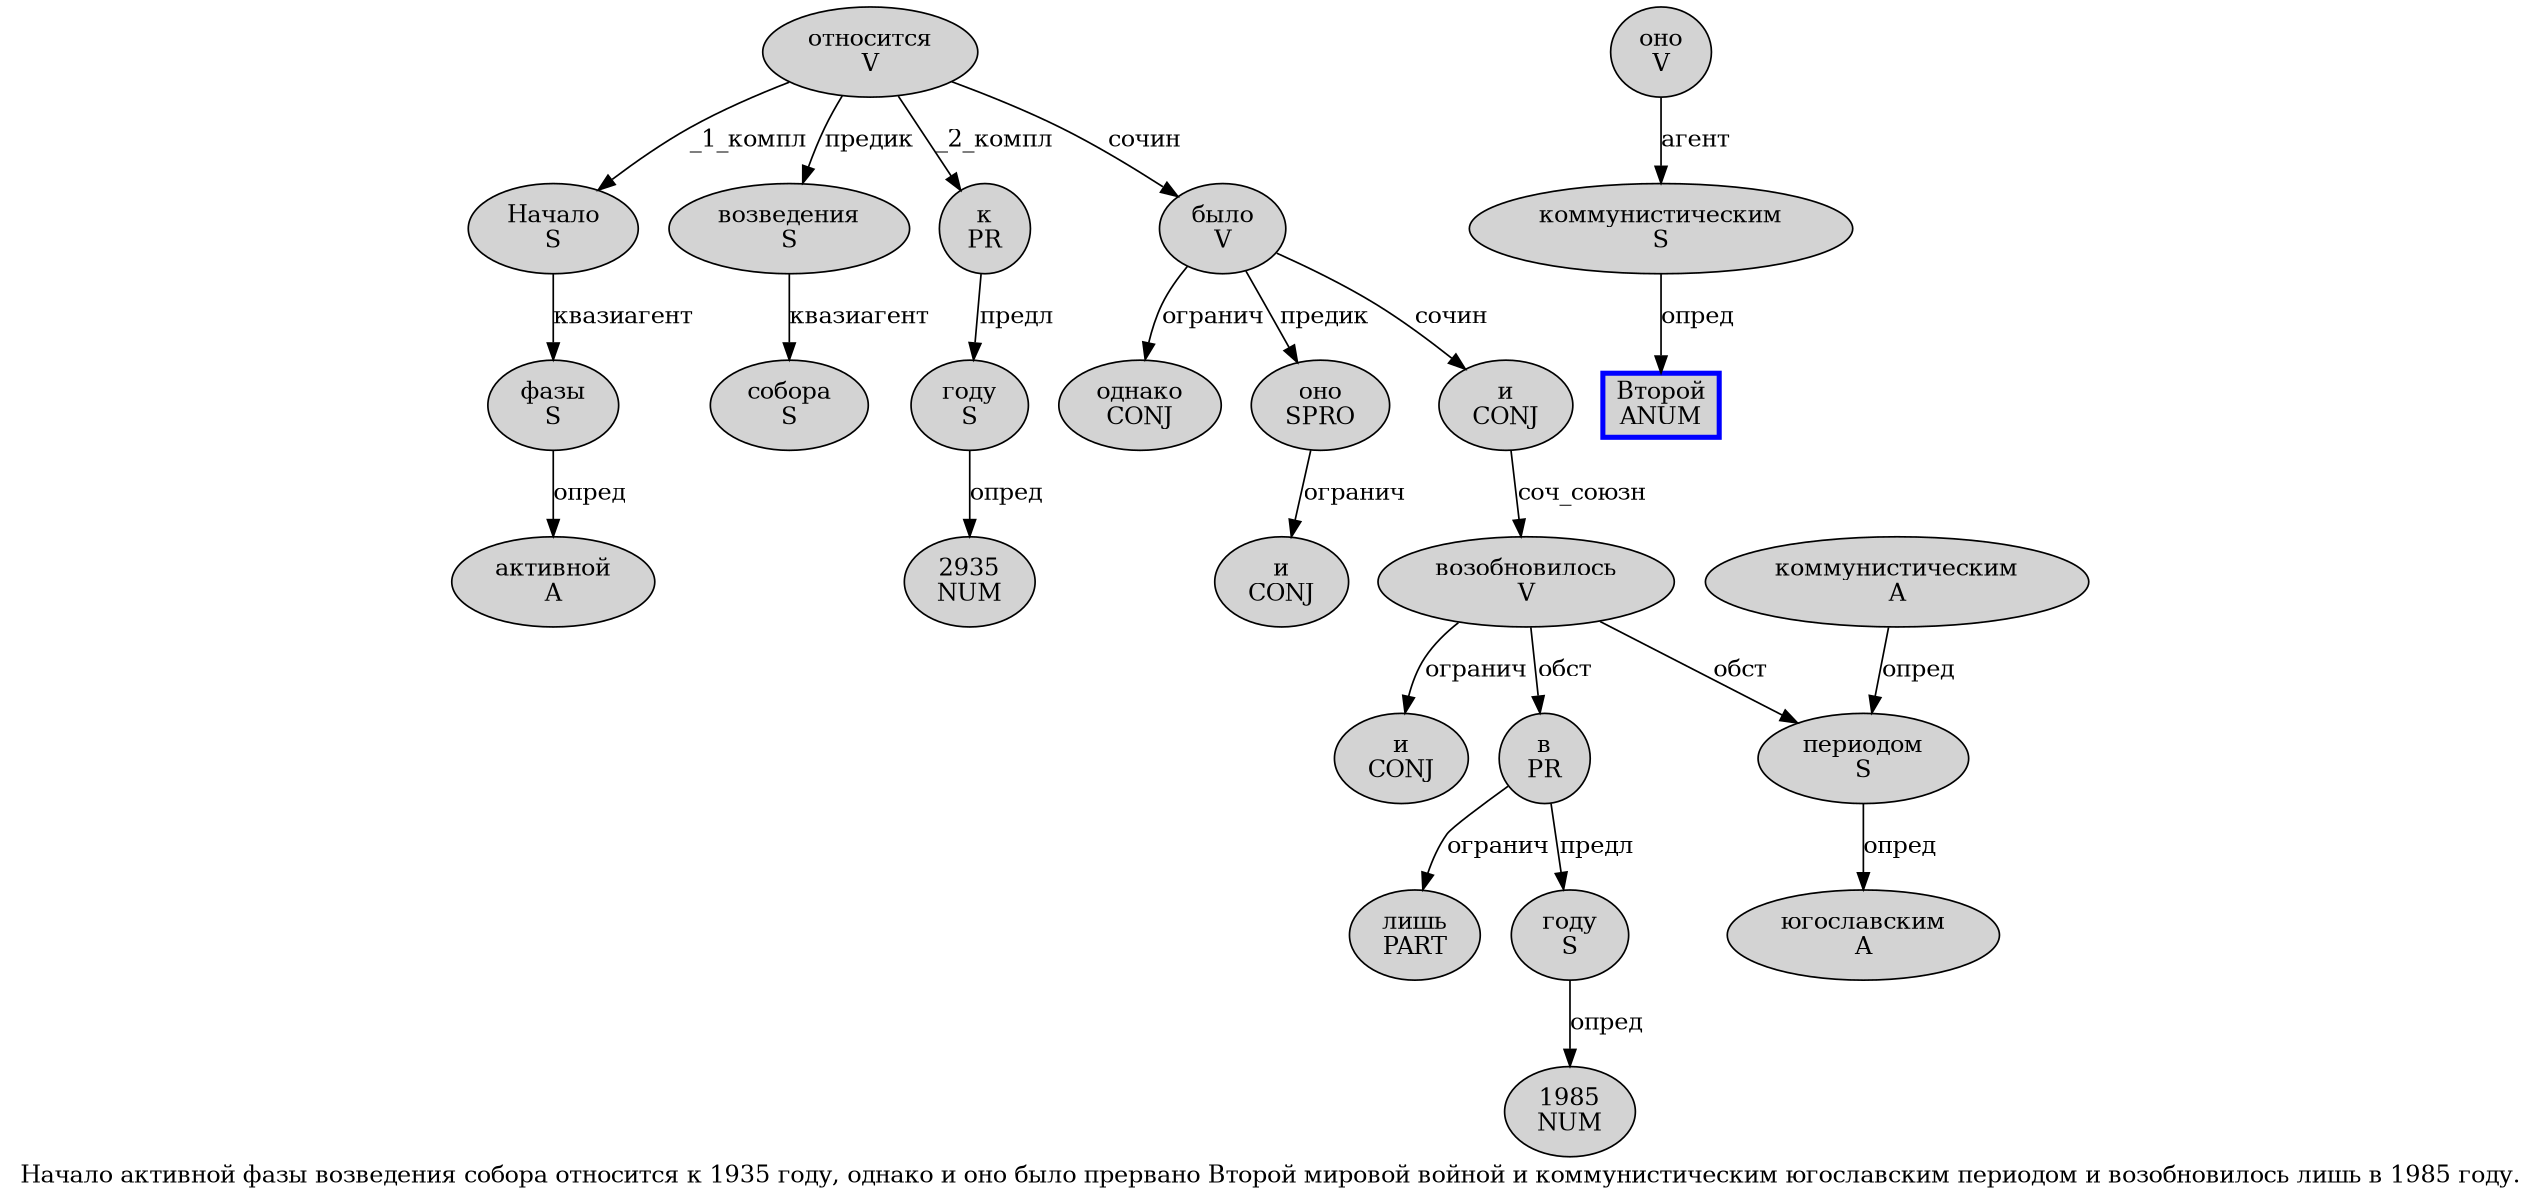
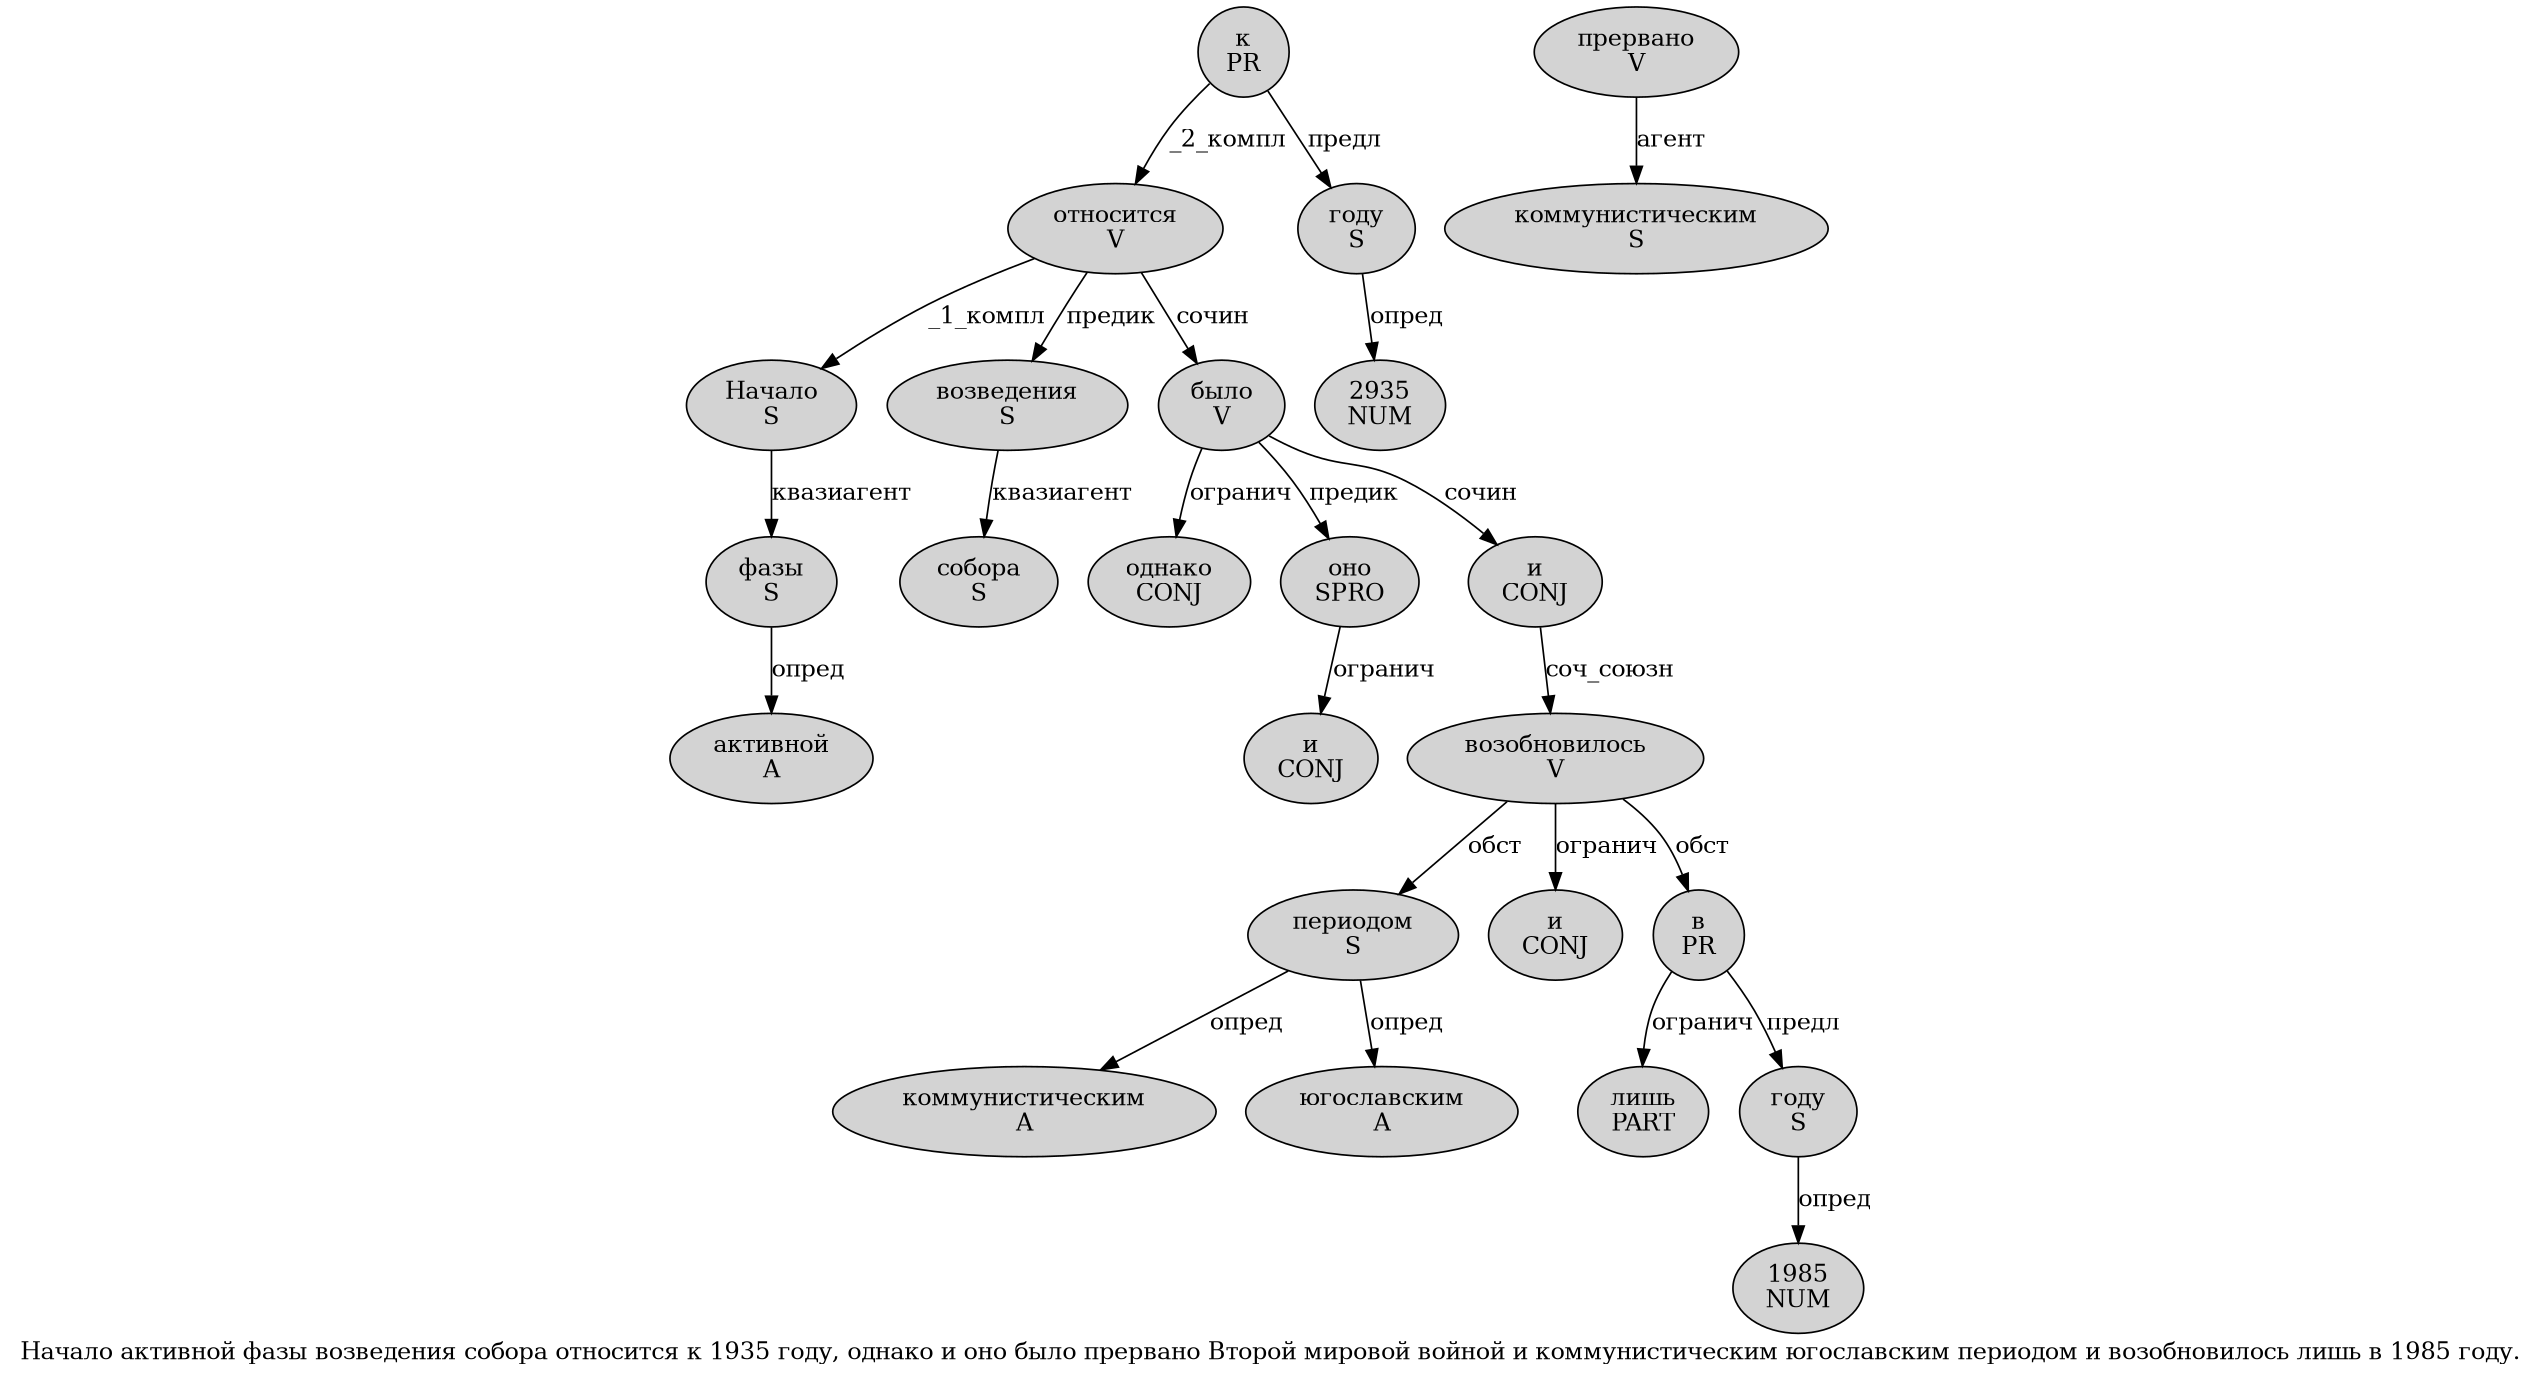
(1661, 52) -> (1636, 52)
(925, 136) -> (1173, 123)
(1661, 405) -> none
(1882, 662) -> (1202, 1016)
